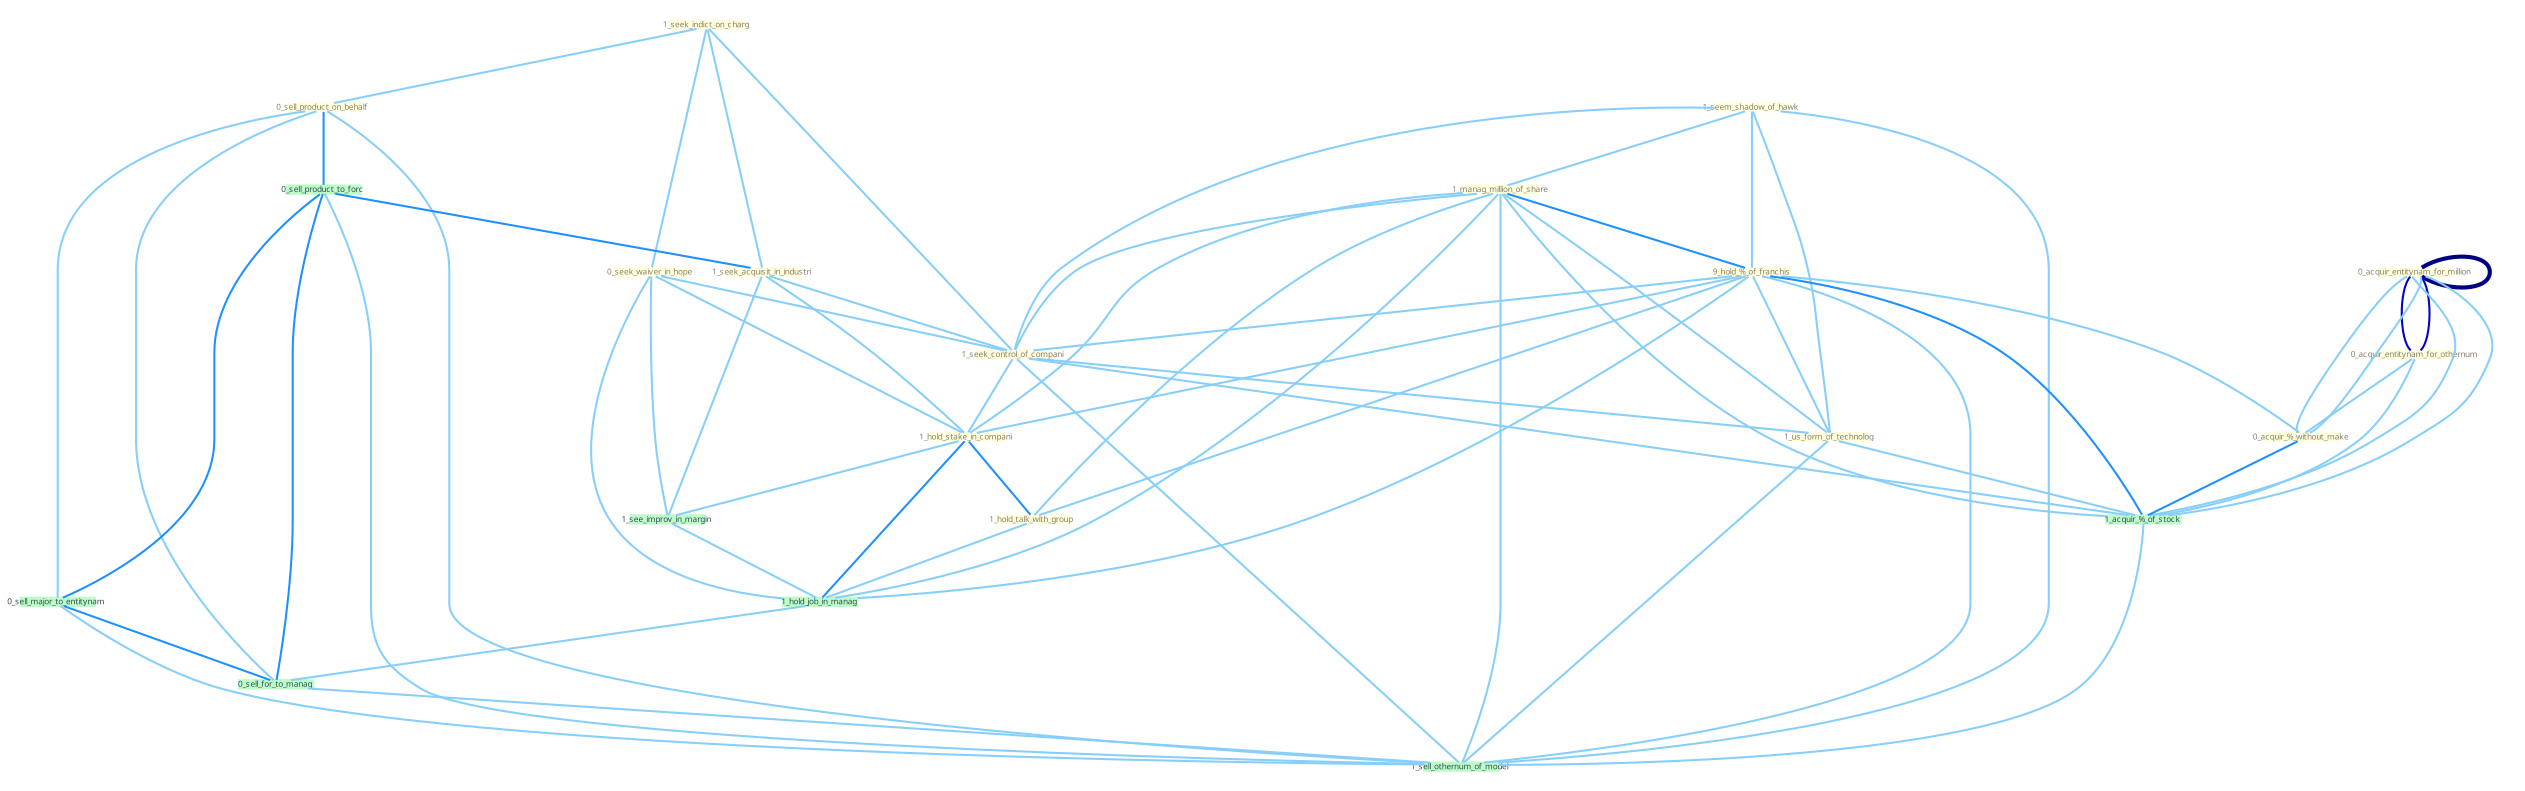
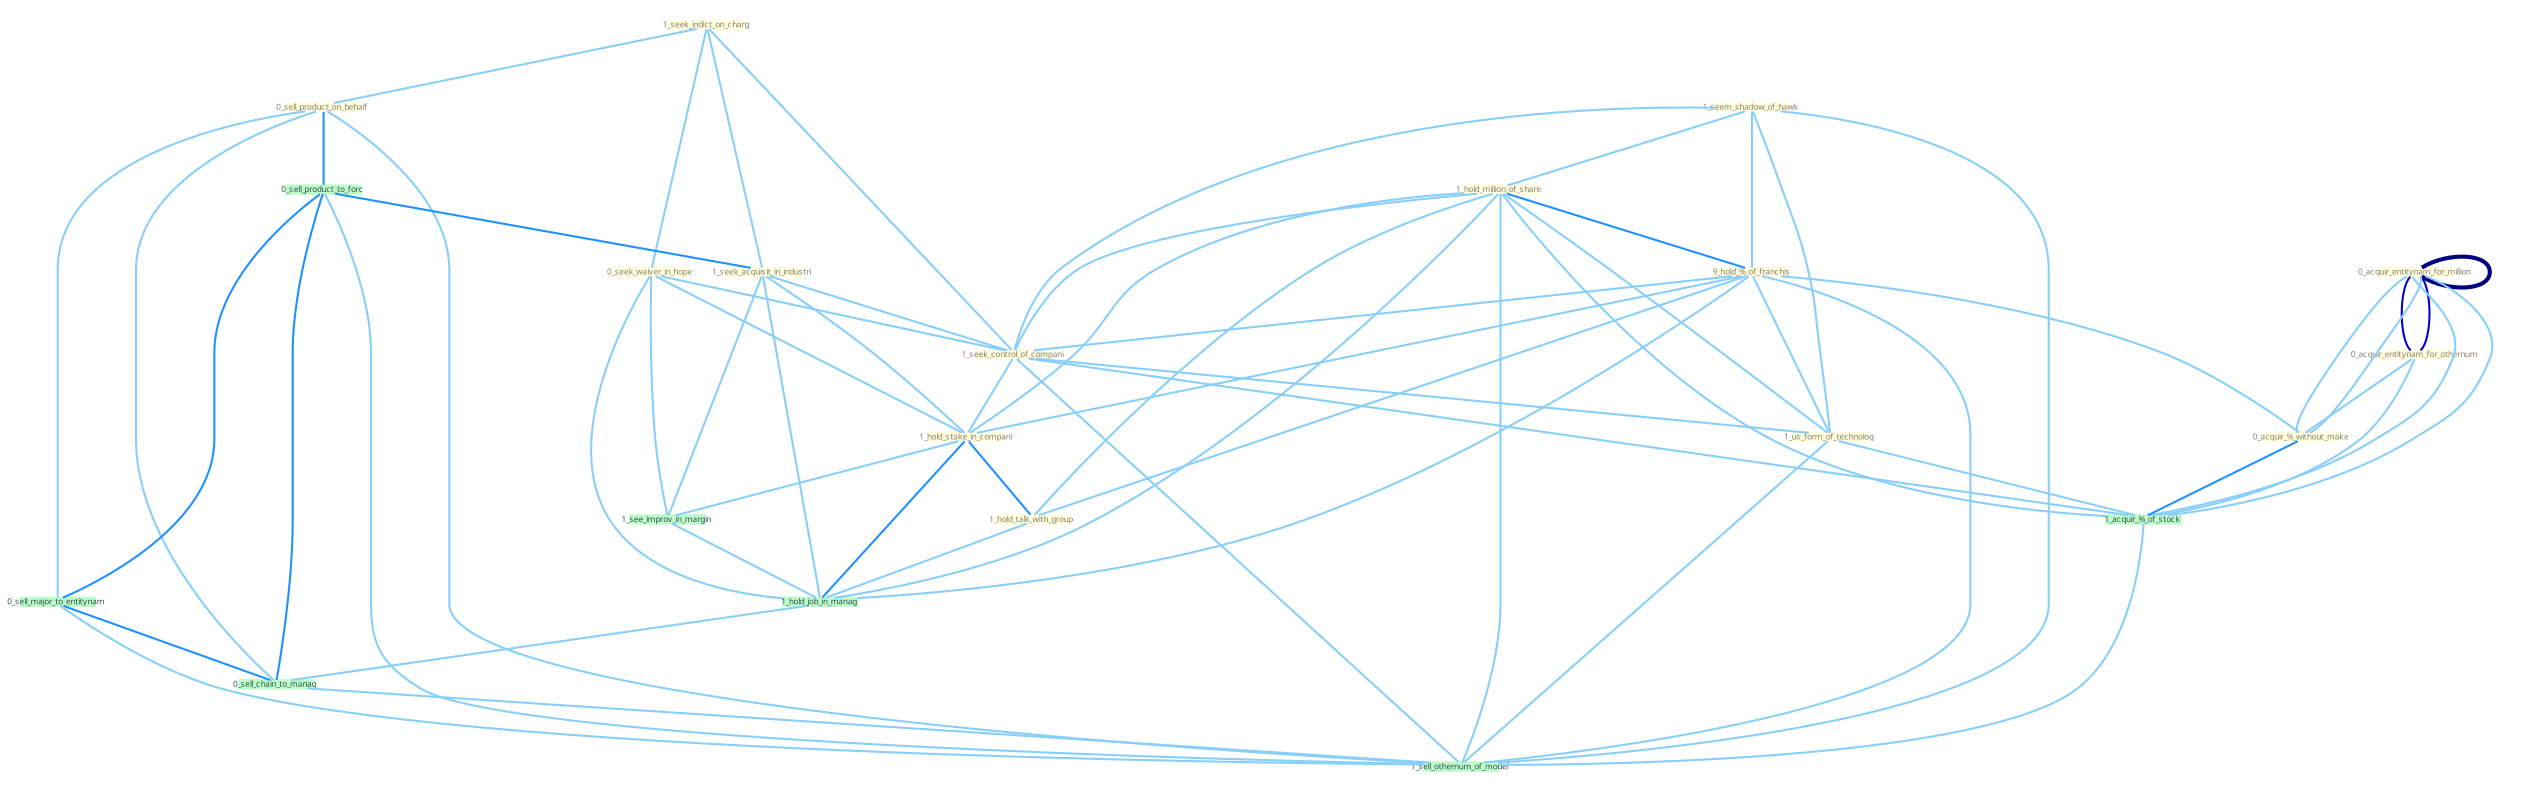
(1500, 190) -> (1500, 190)
(1989, 345) -> none
none -> (791, 437)
(276, 684) -> (276, 684)
